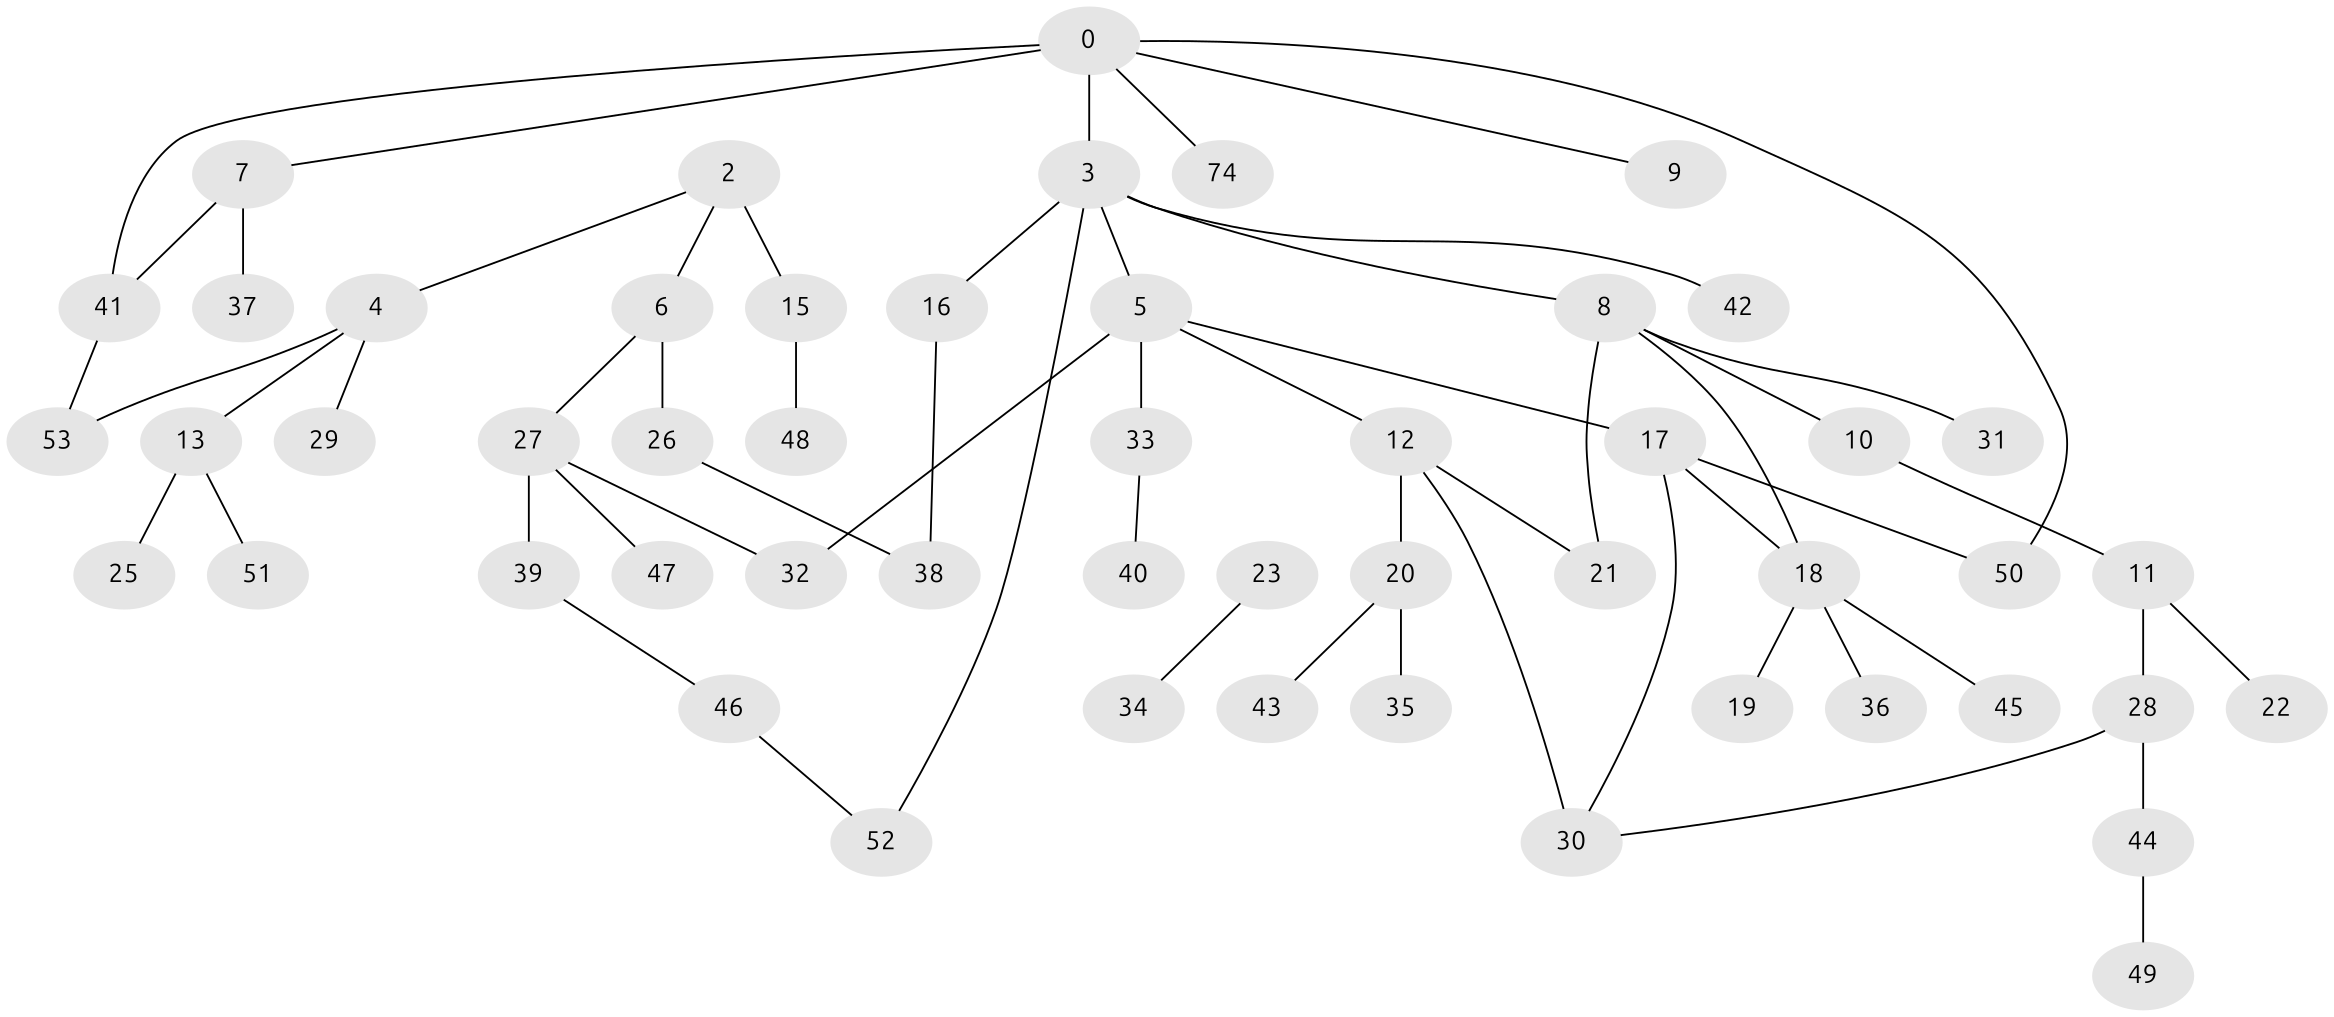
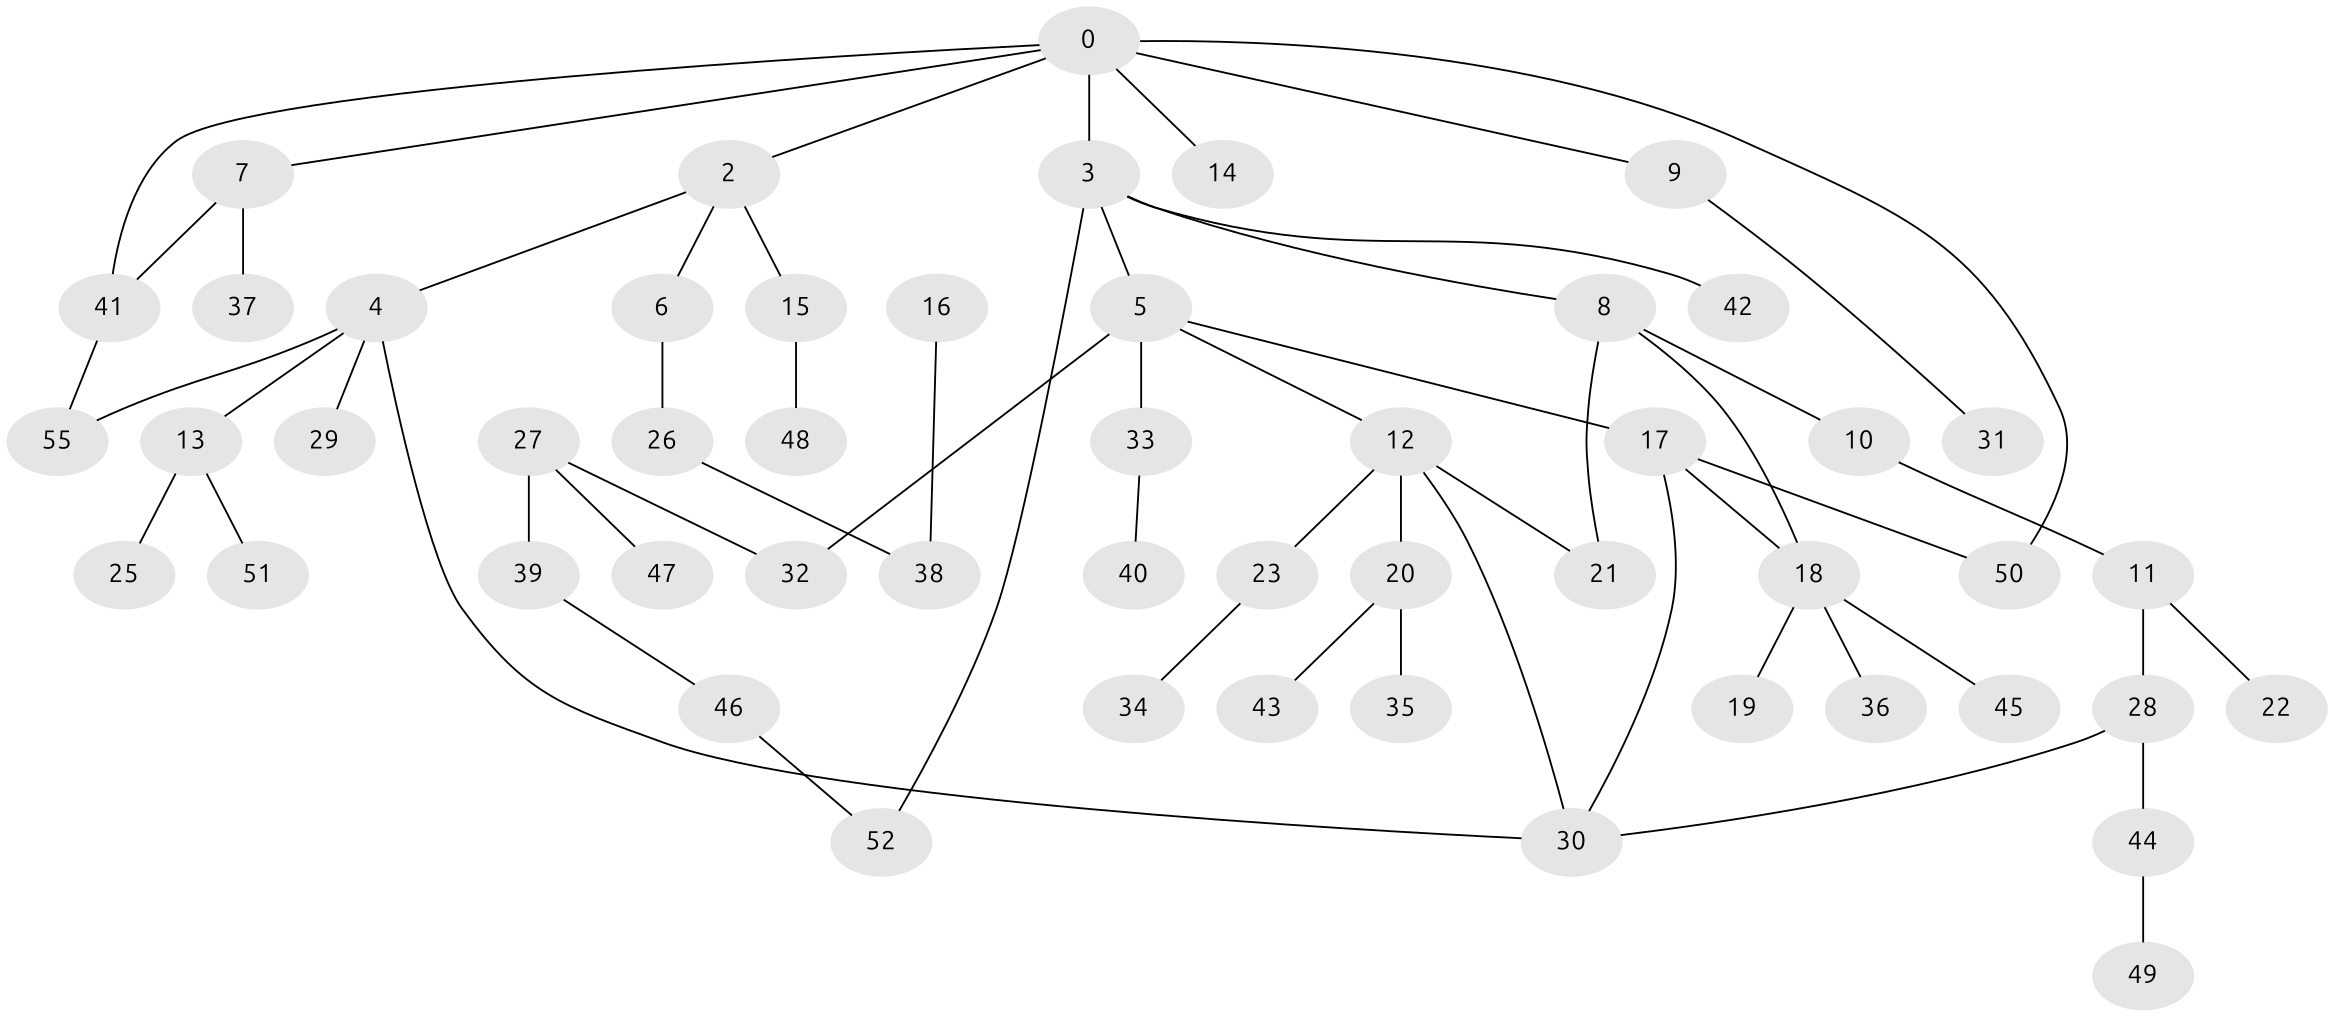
none -> (909, 108)
(1223, 174) -> (1223, 174)
(1013, 241) -> none
(596, 375) -> none
(1799, 375) -> (1840, 303)
(58, 442) -> (58, 442)
none -> (1334, 508)
none -> (828, 778)
